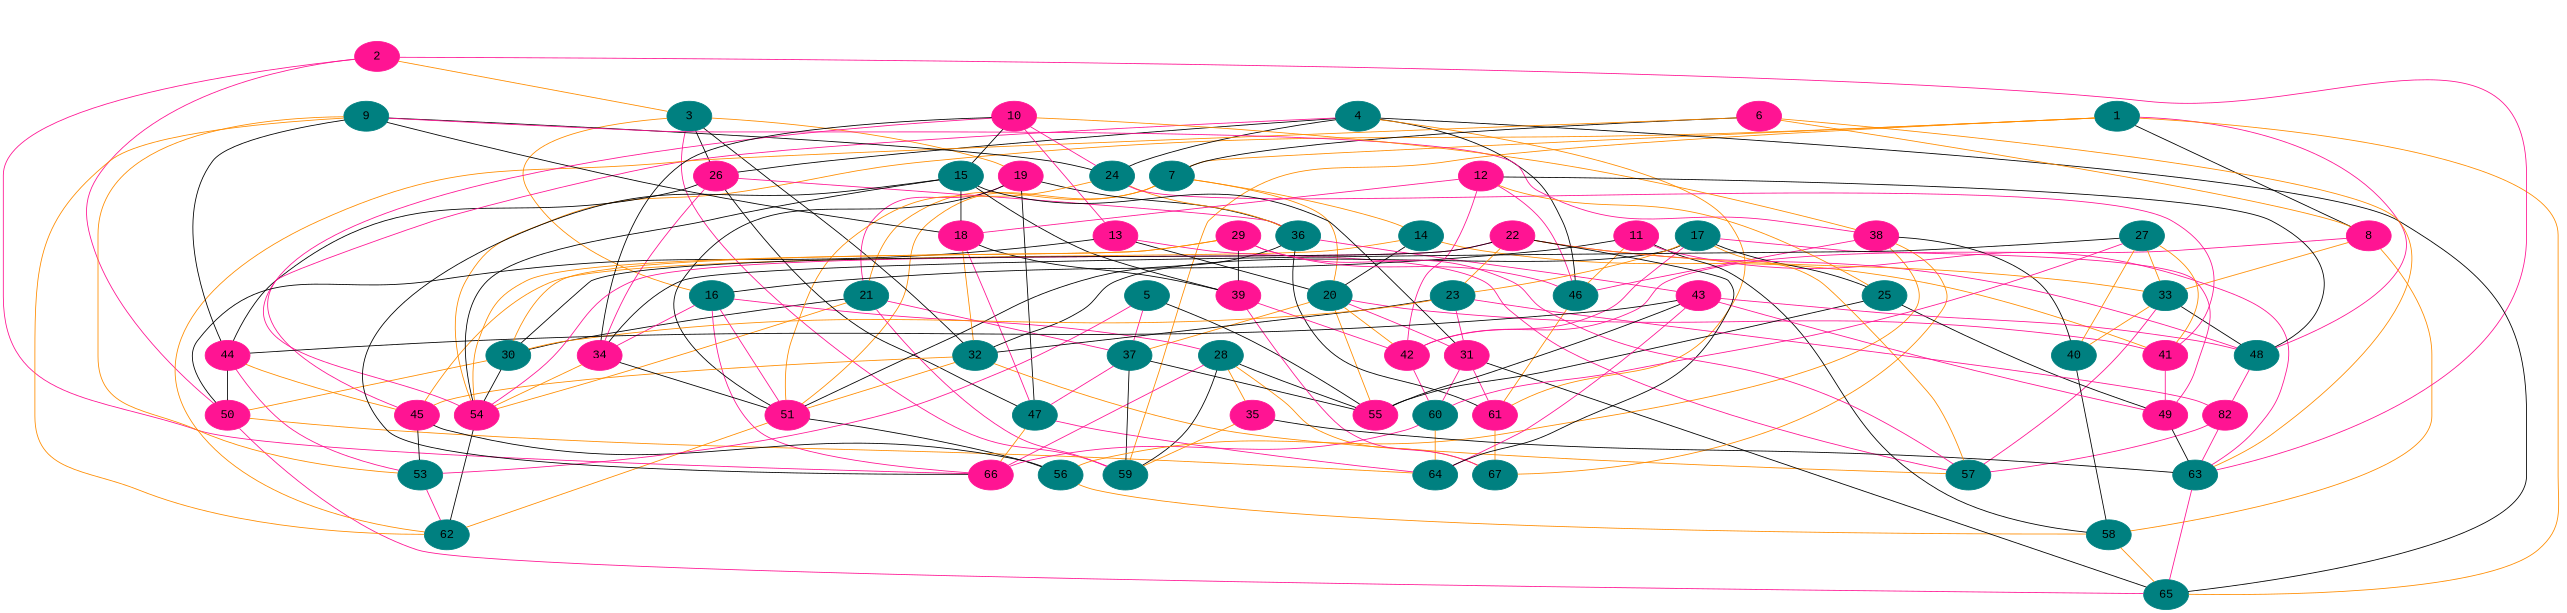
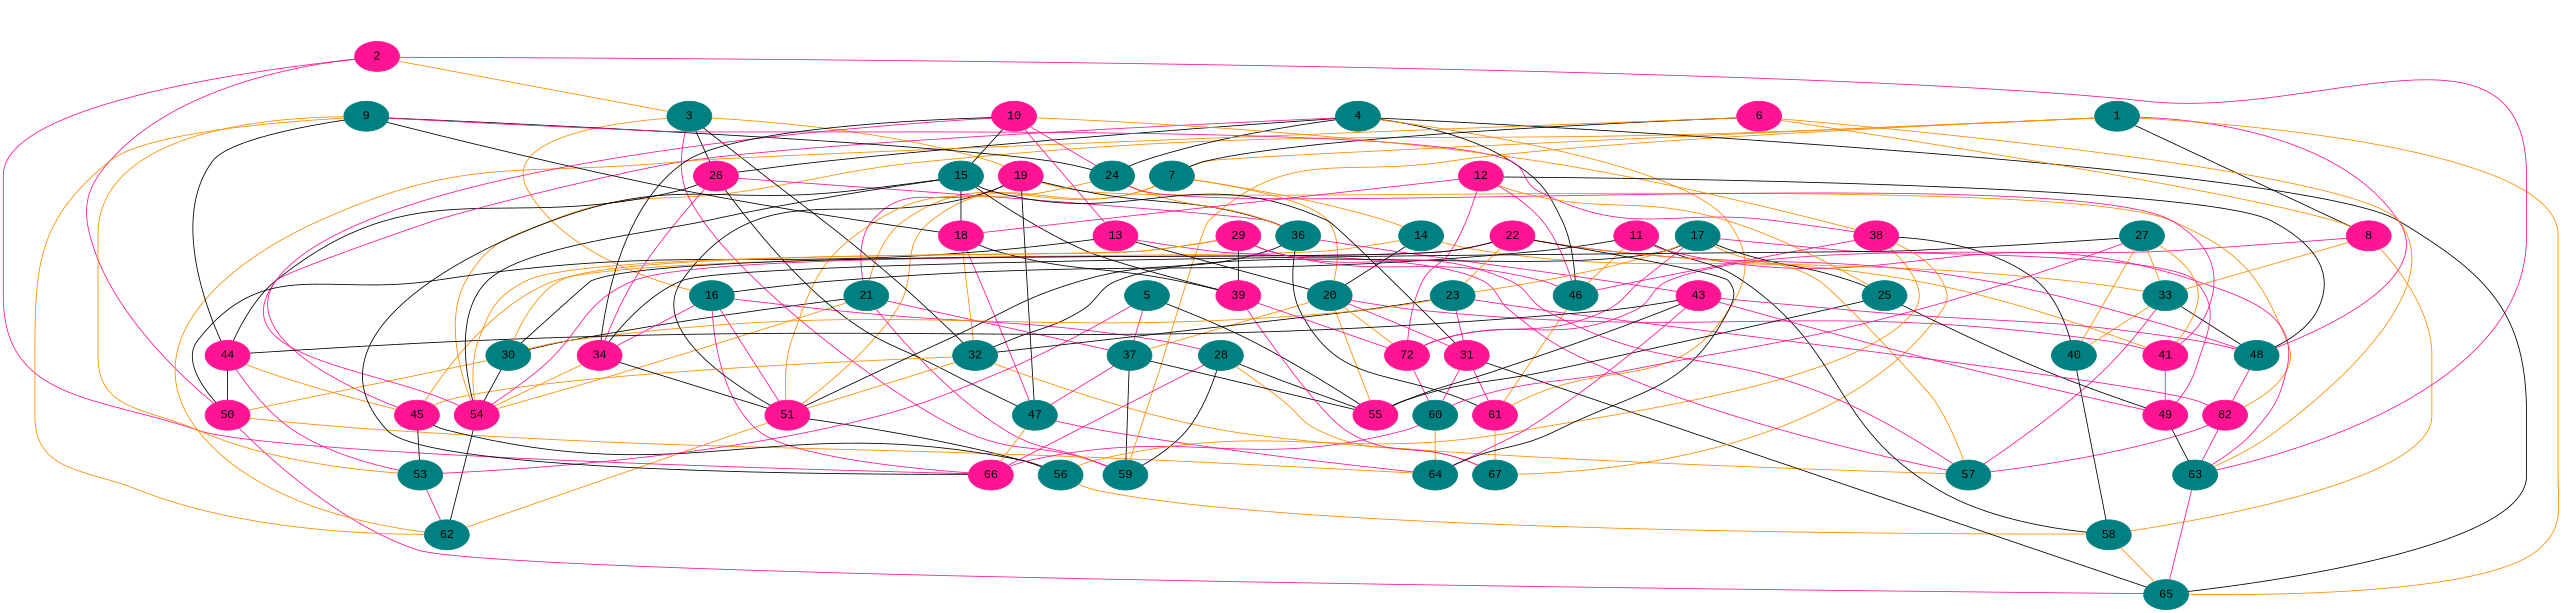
none -> (1737, 194)
(1407, 355) -> (1407, 355)
(1252, 415) -> none
